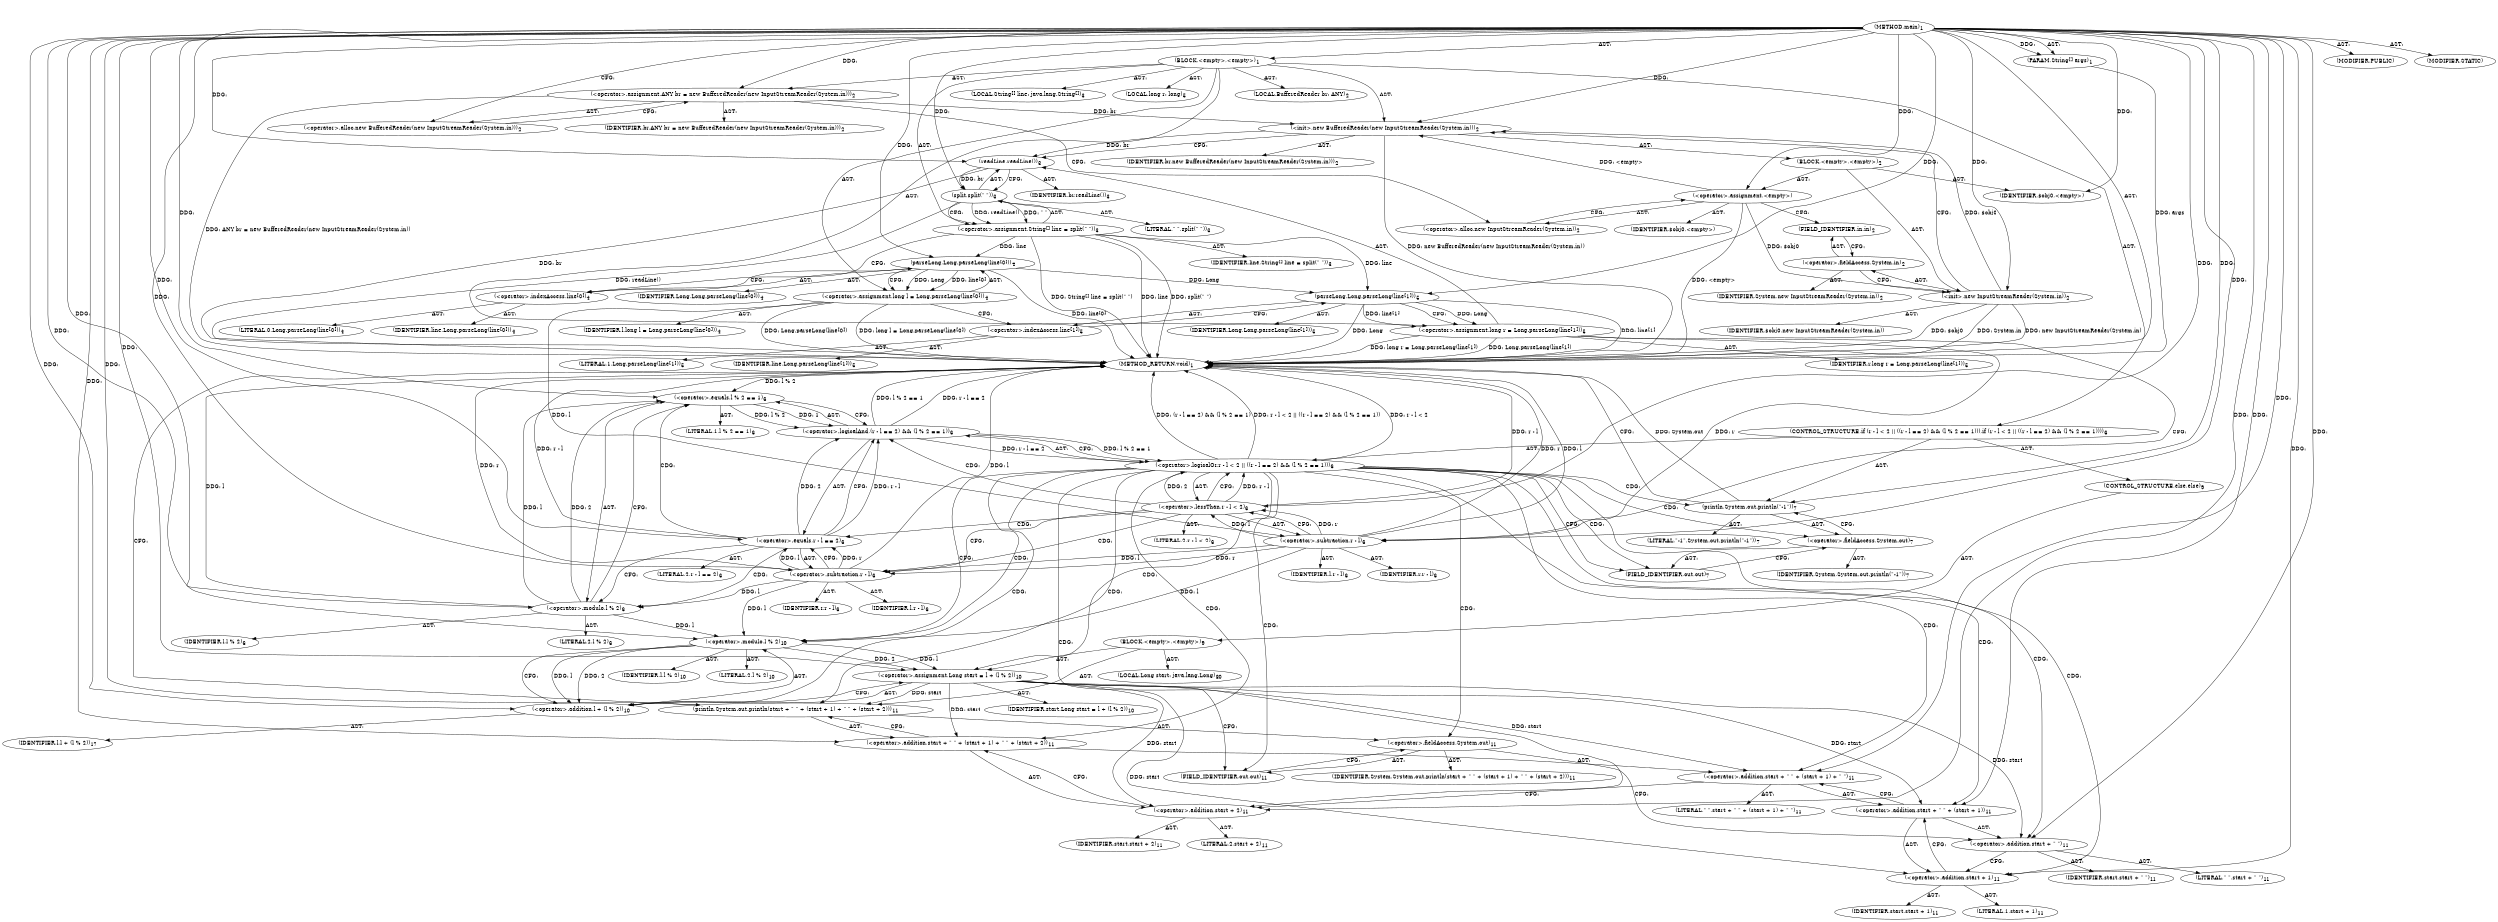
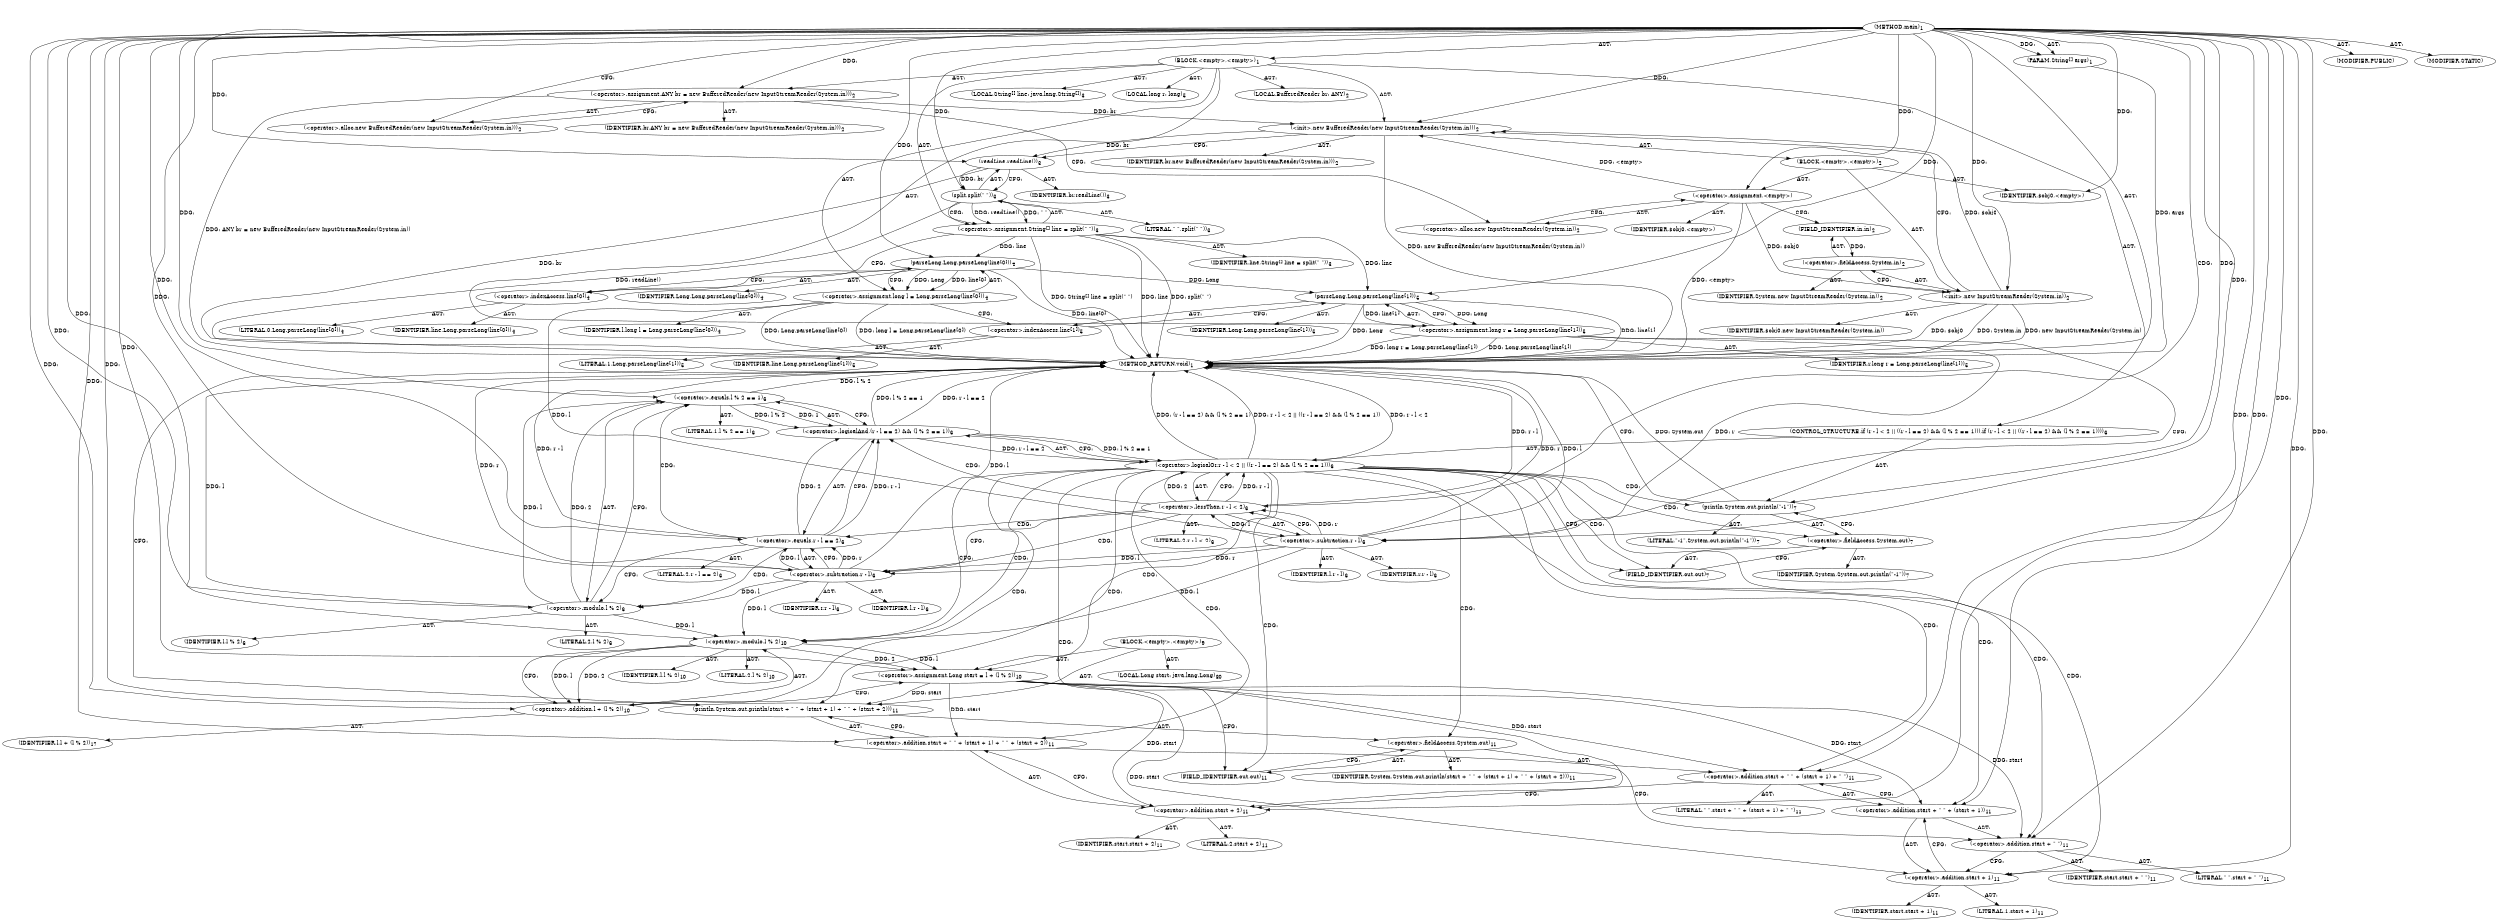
(1283, 219) -> (1410, 318)
(1859, 247) -> (1859, 247)
(2206, 264) -> (2206, 264)
(919, 372) -> (889, 374)
(2154, 487) -> none
(795, 703) -> none
(1071, 710) -> none
